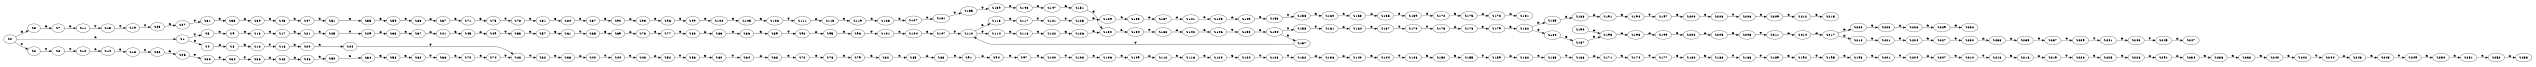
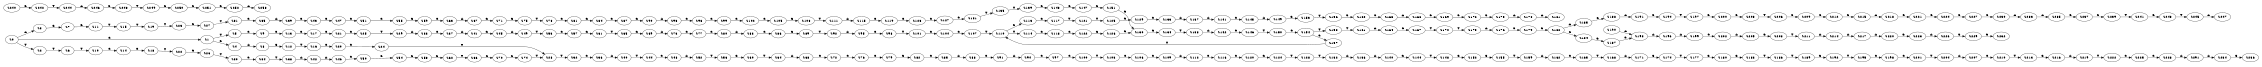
(1843, 37) -> (1875, 17)
(2247, 58) -> none
